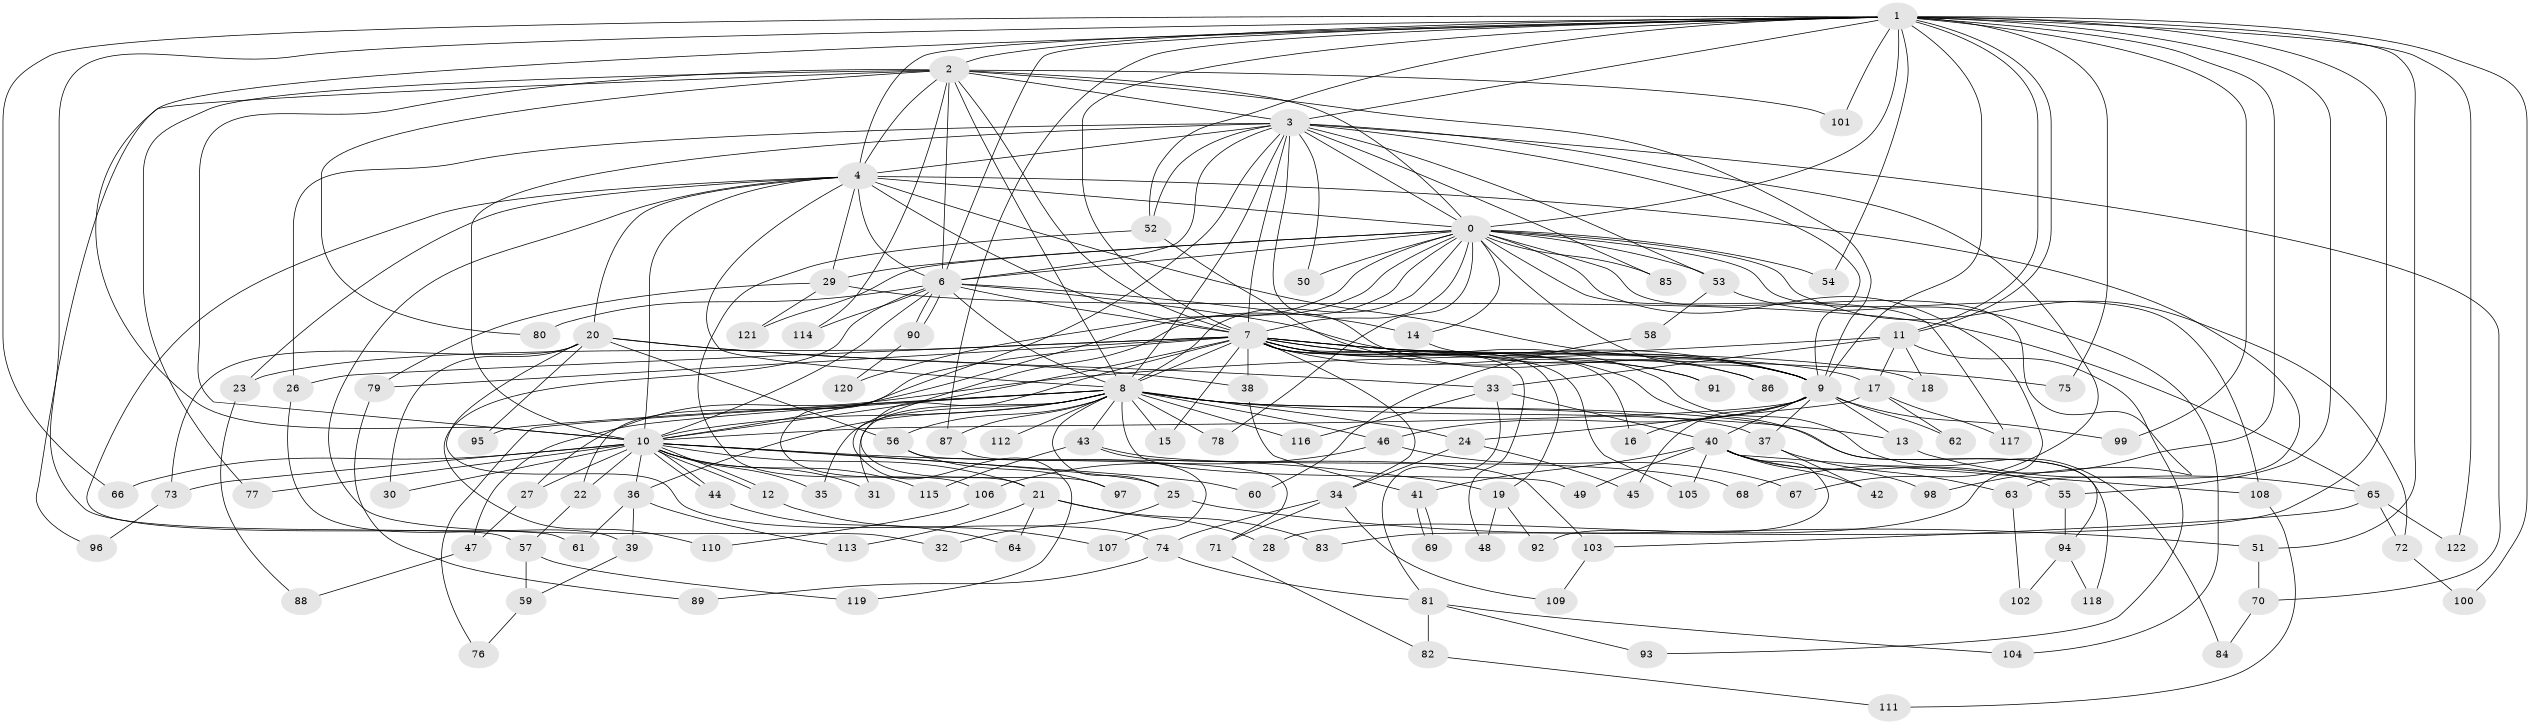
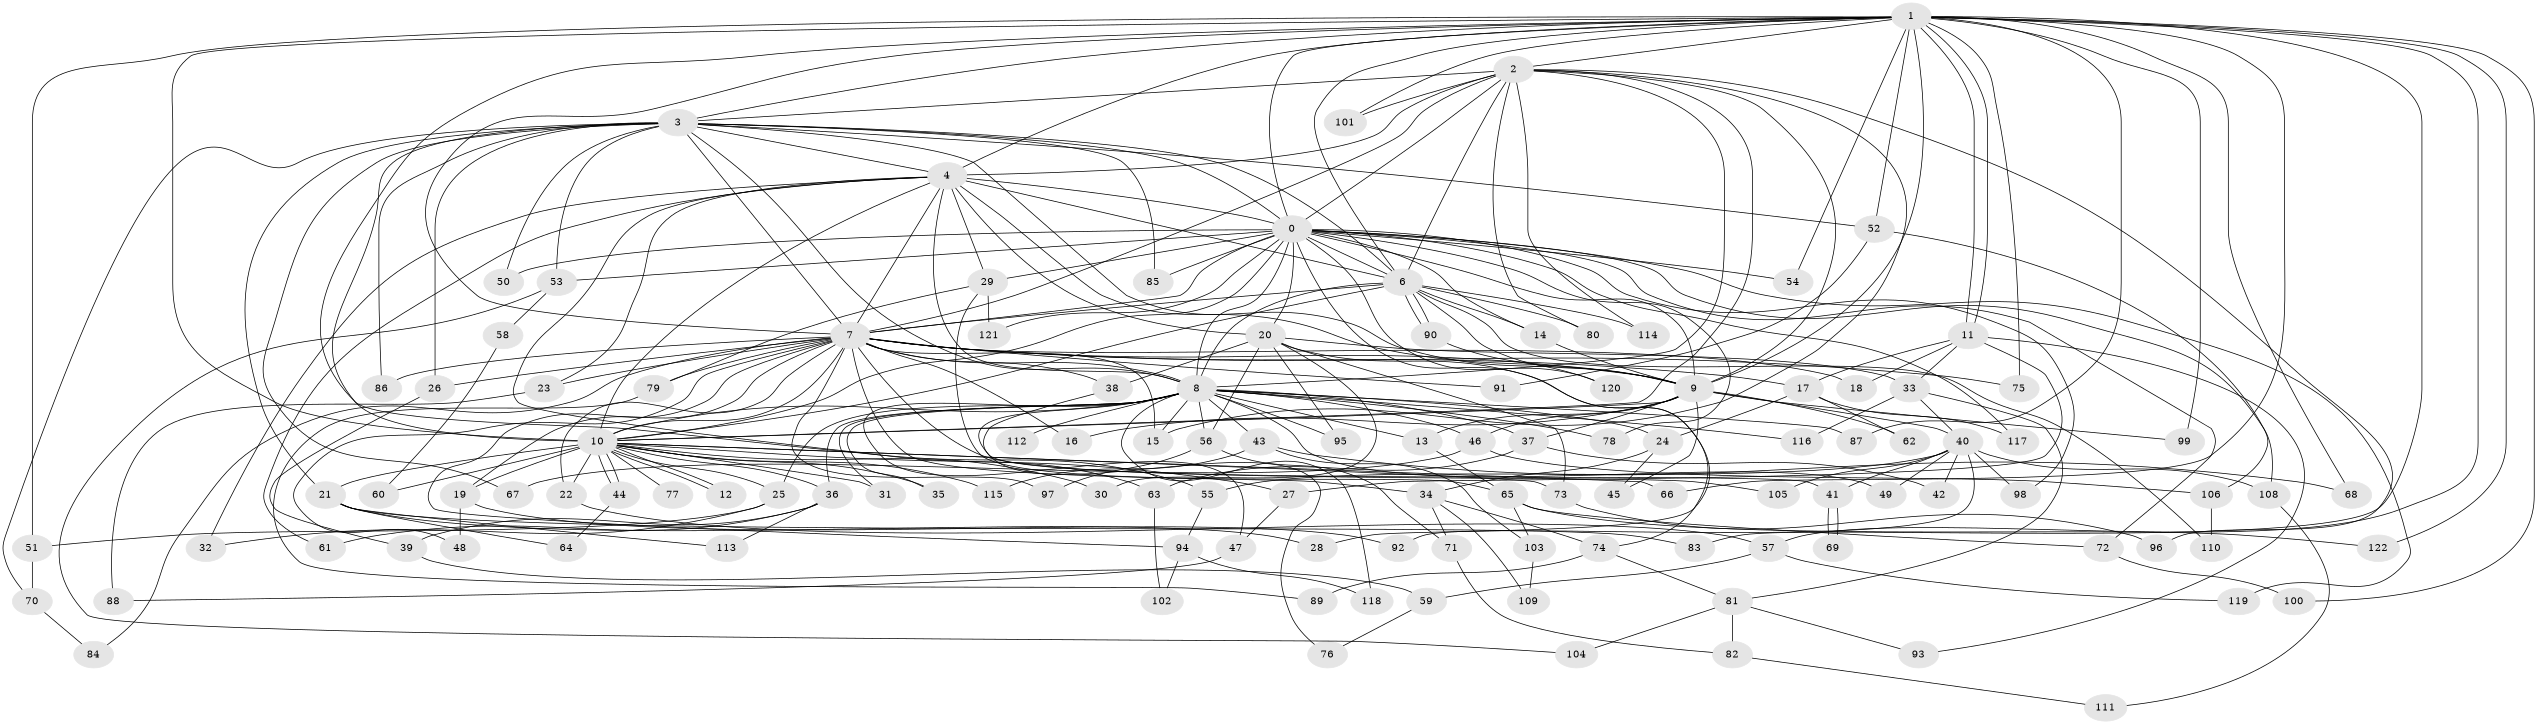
(350, 90) -> (1815, 352)
none -> (1291, 285)
(1108, 548) -> none
